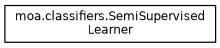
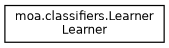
(110, 24) -> (85, 24)
